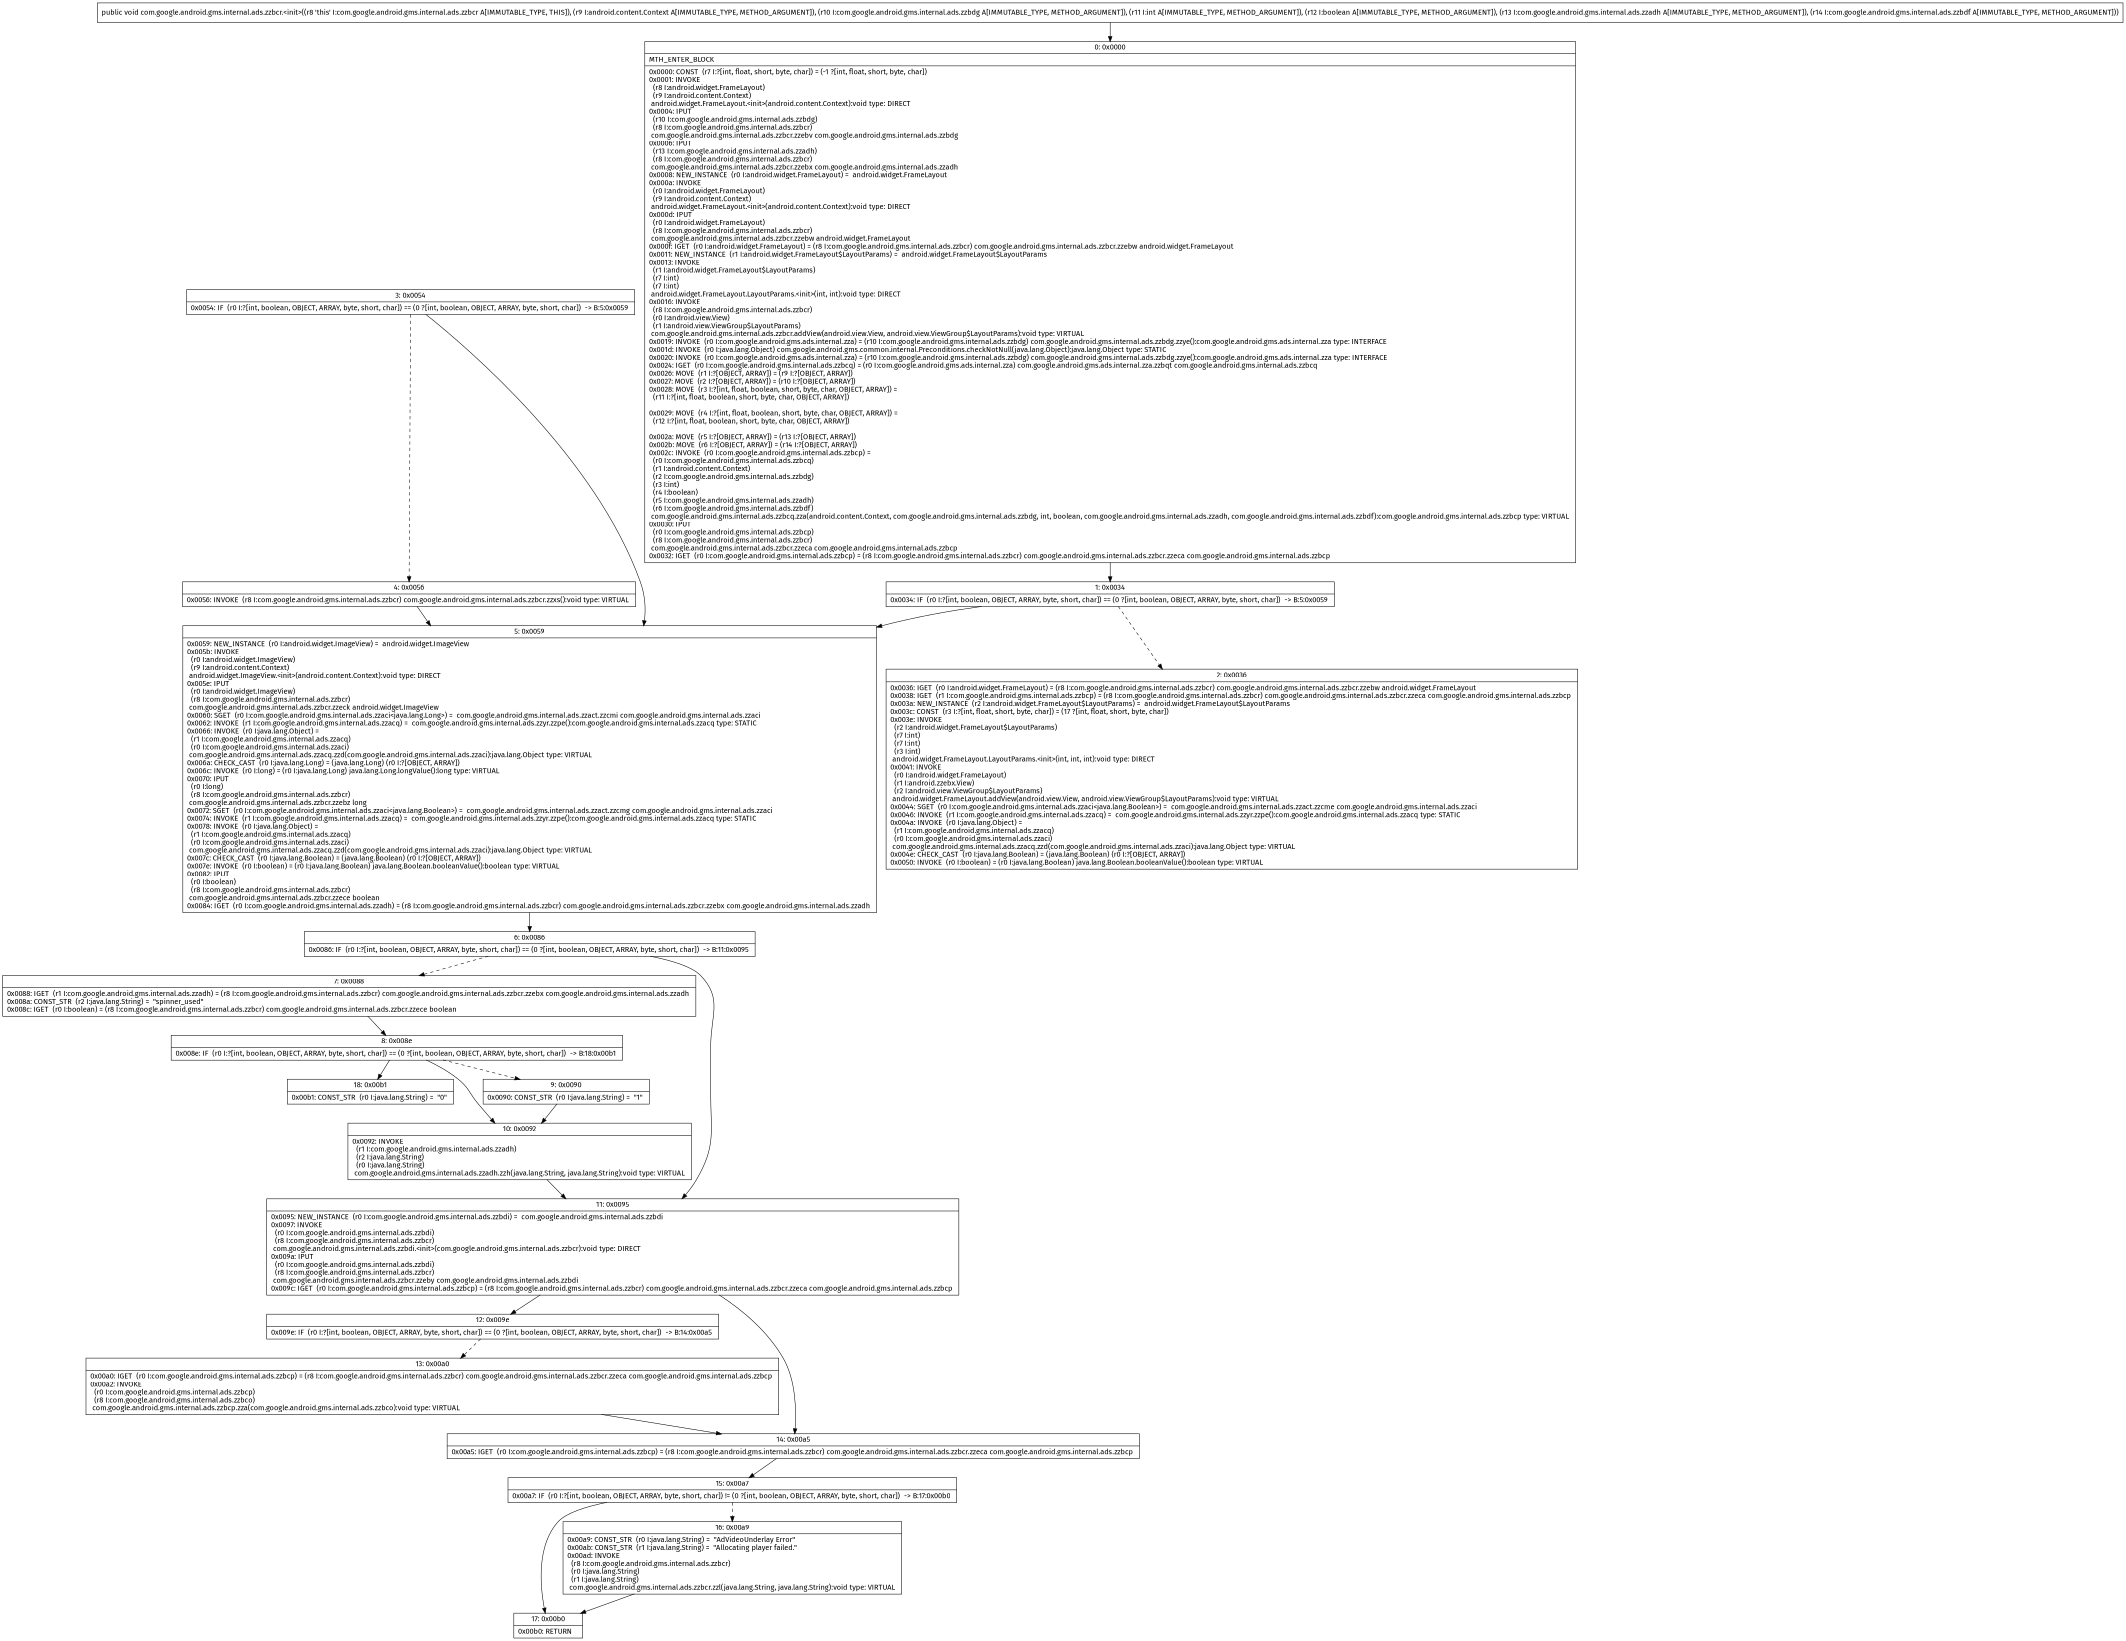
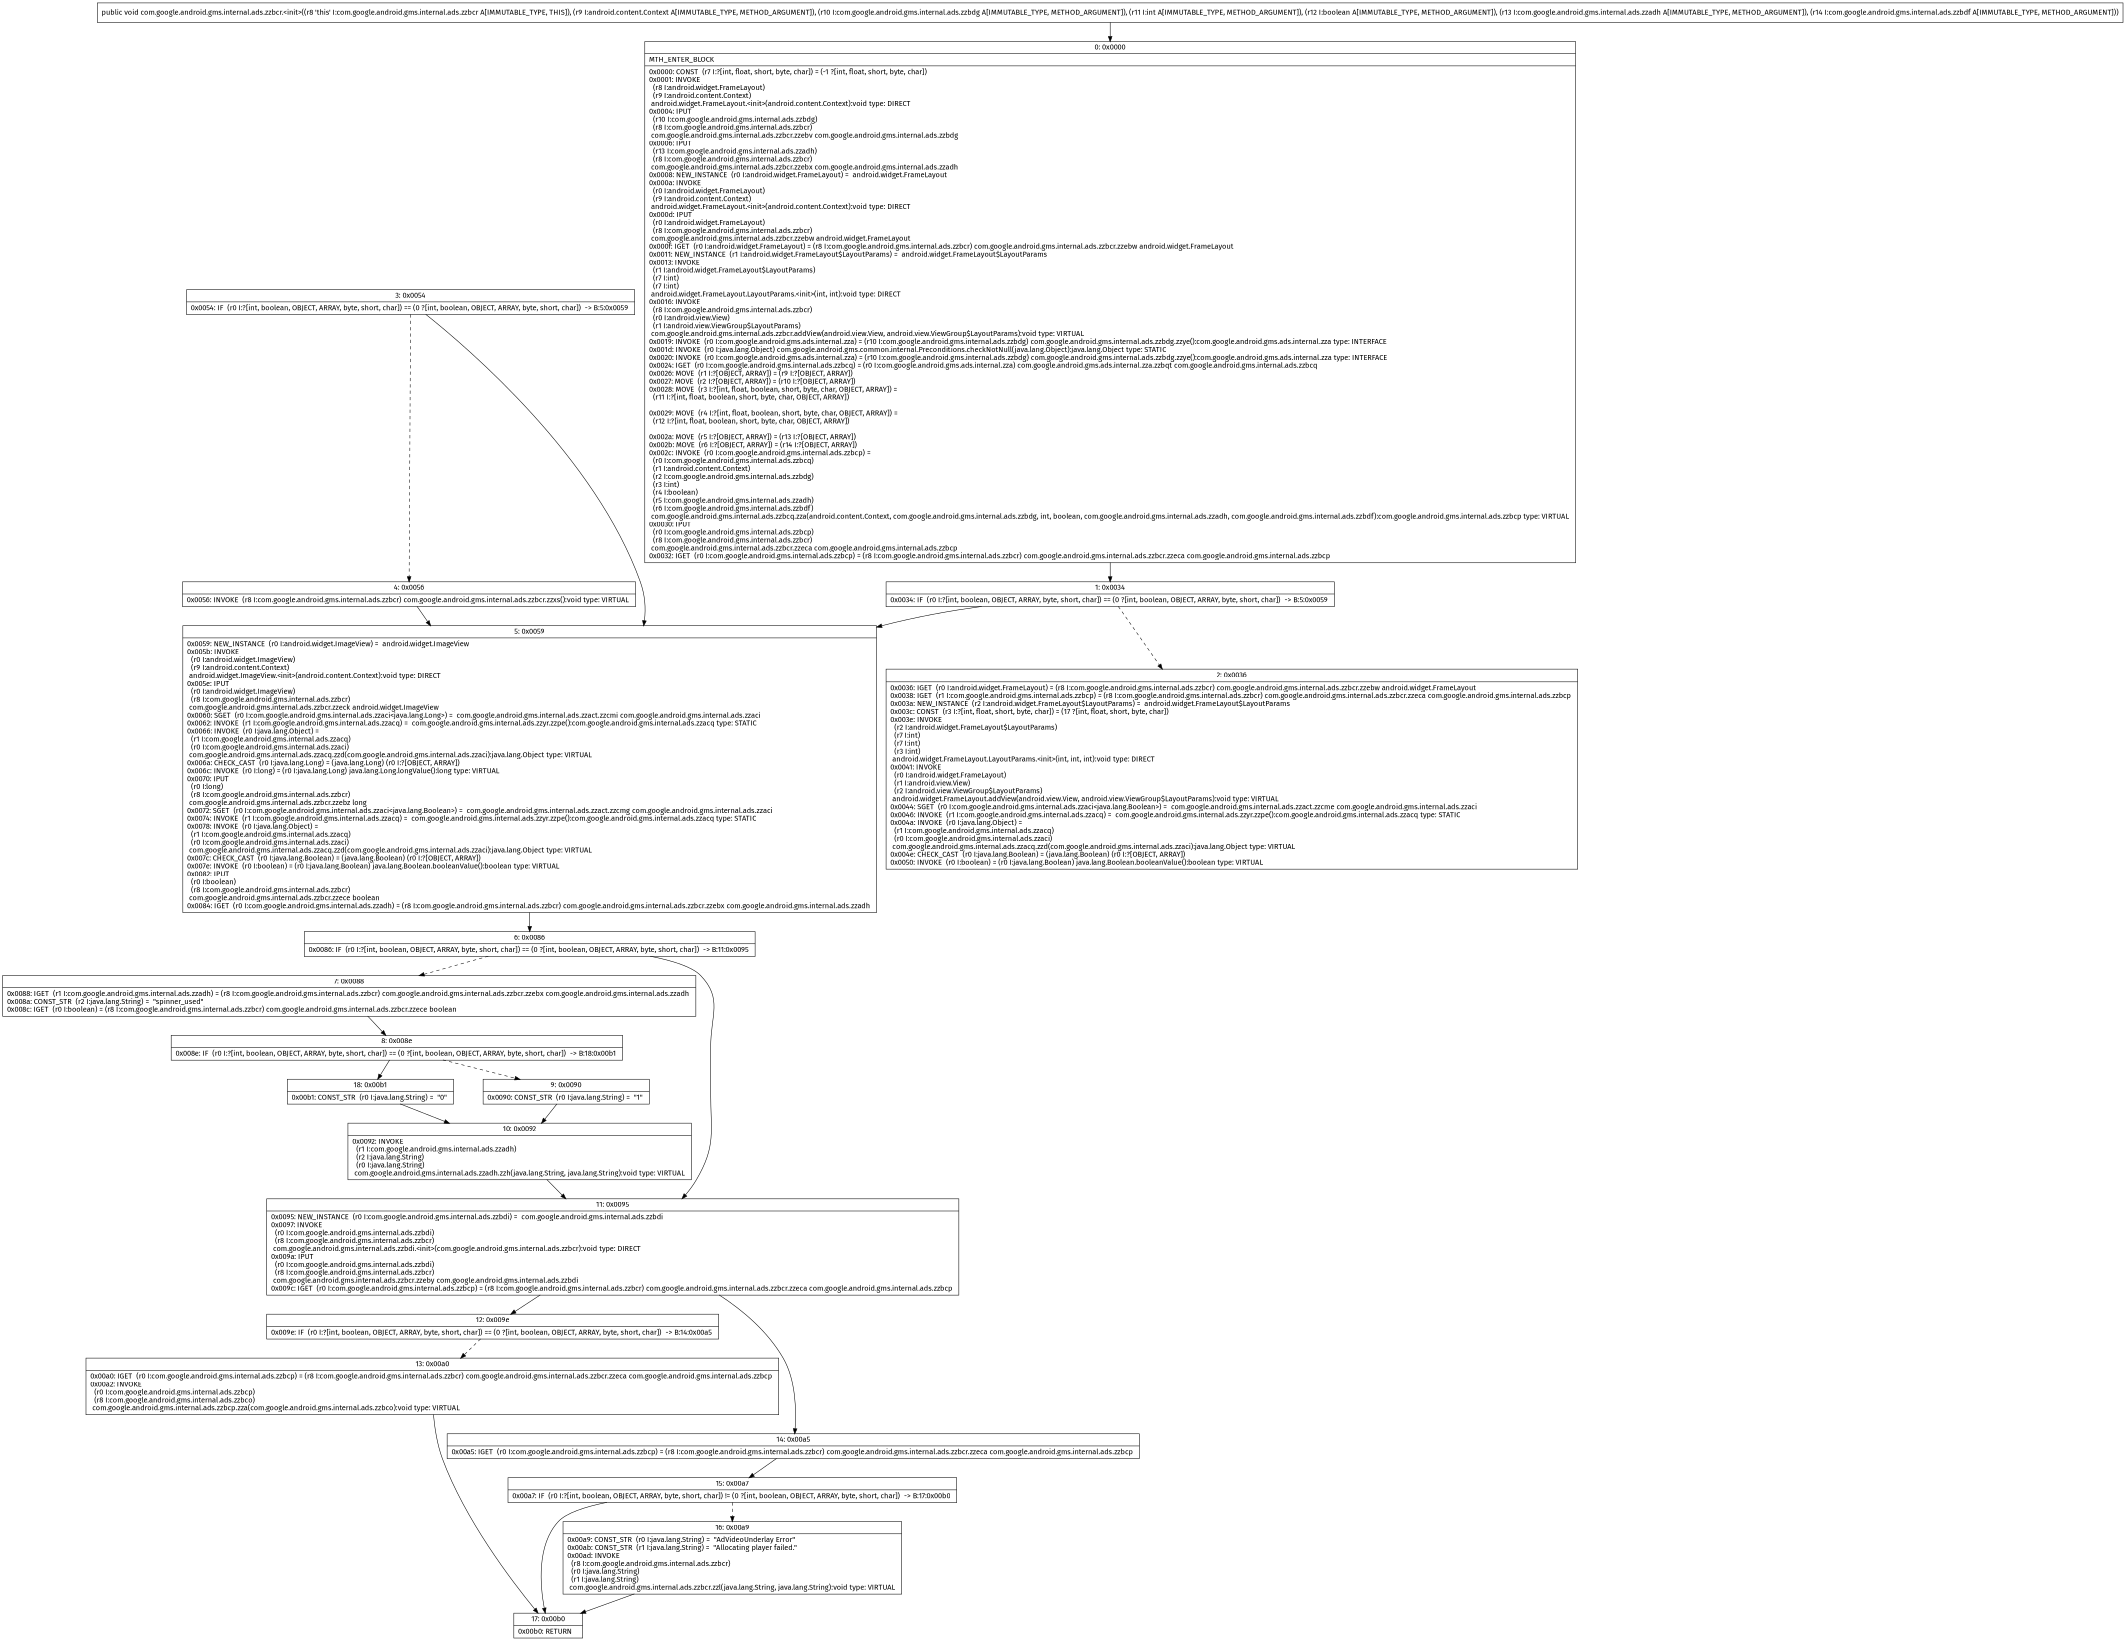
(932, 783) -> (930, 783)
(464, 1084) -> (422, 1113)
(659, 1424) -> (471, 1518)
